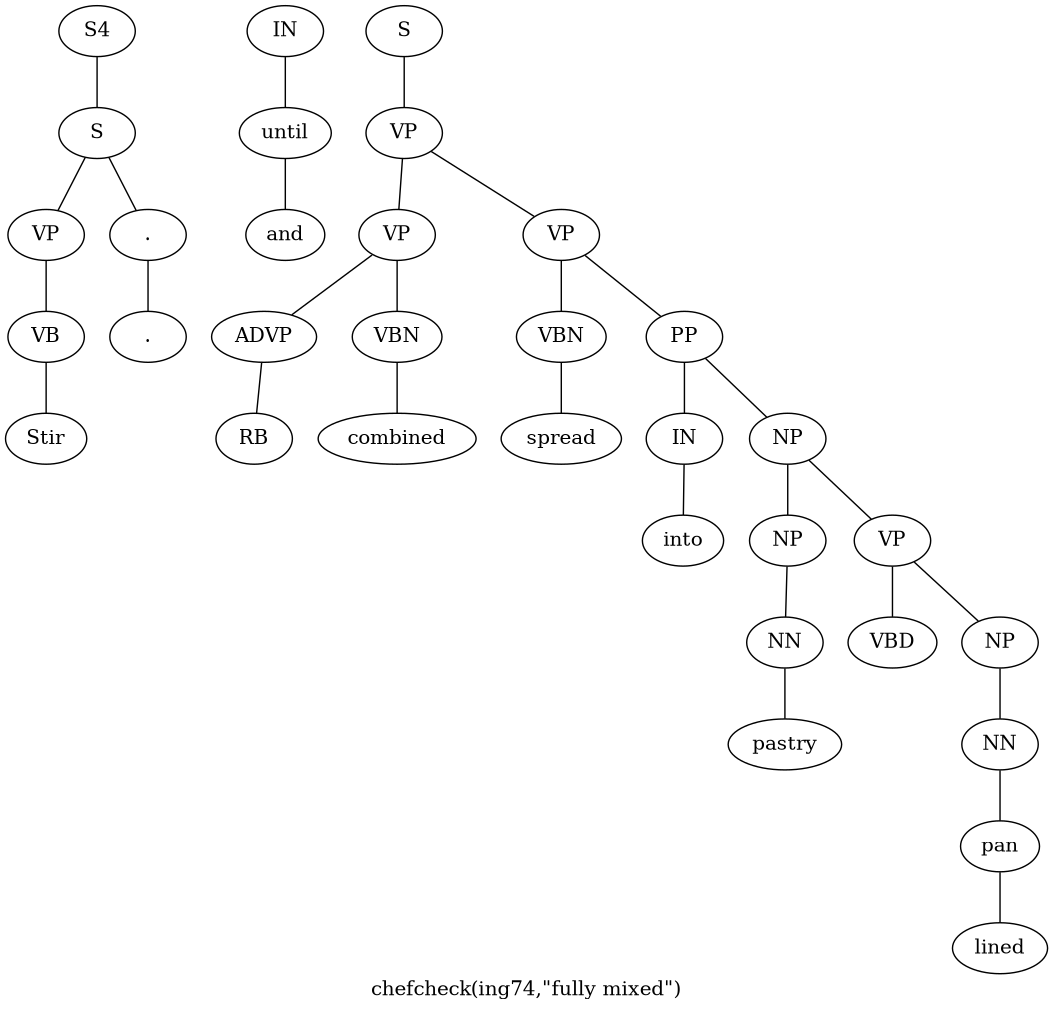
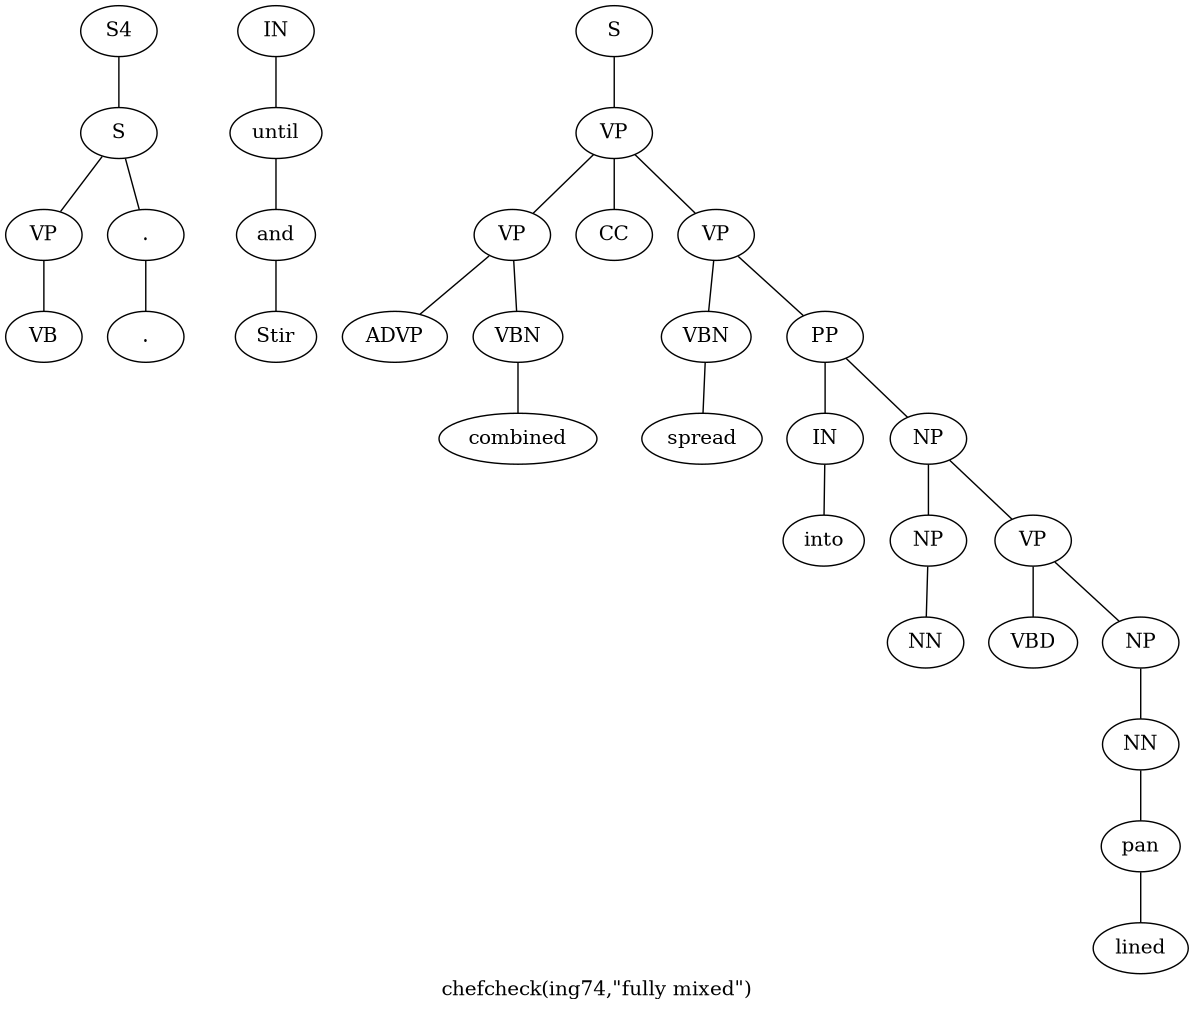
none -> (614, 235)
(46, 388) -> (276, 286)
(254, 439) -> none
(785, 744) -> none
